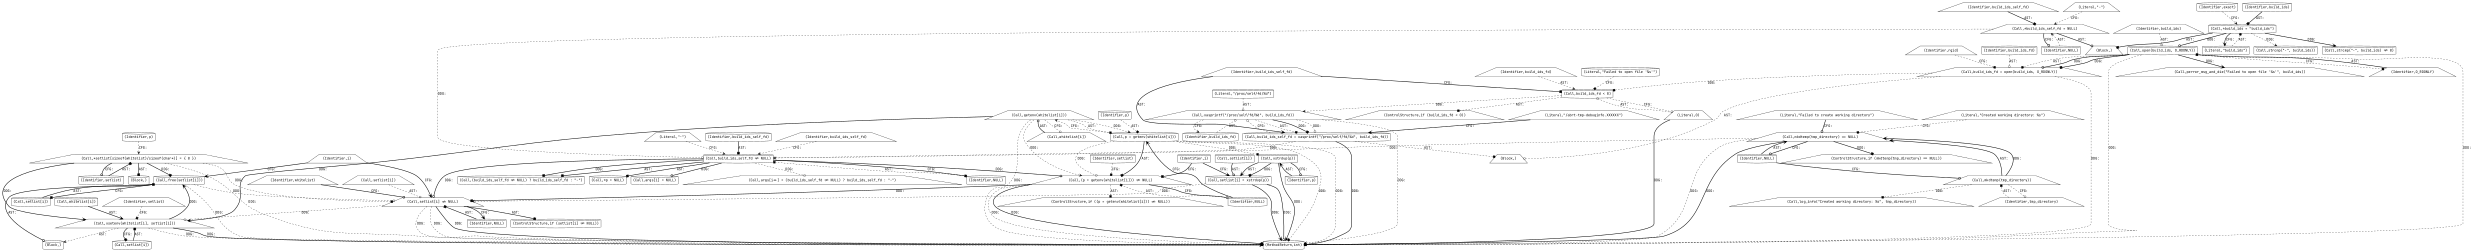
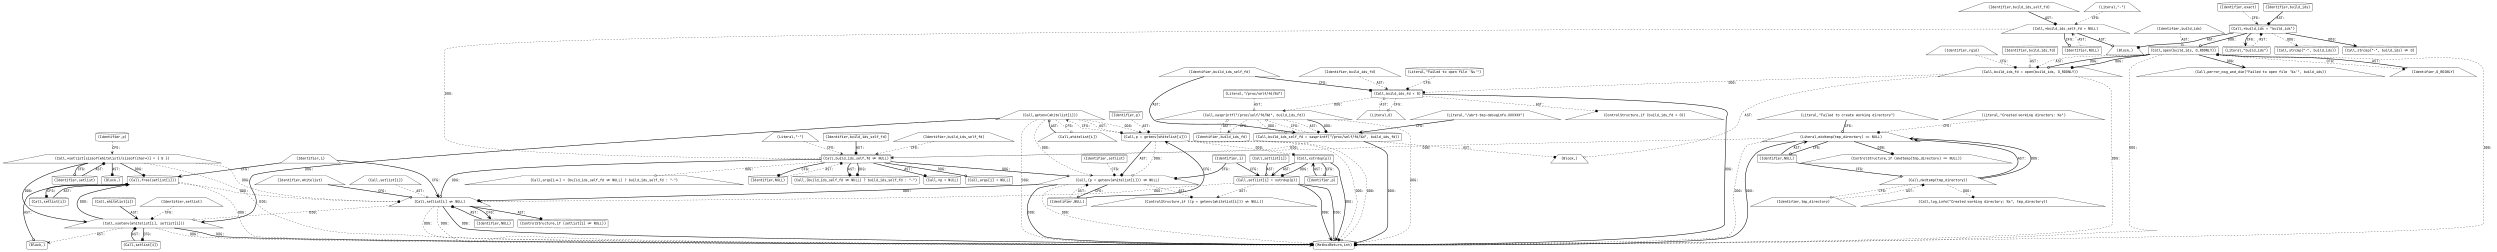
(1820, 137) -> (1841, 137)
none -> (1237, 191)
(1537, 239) -> (1725, 200)
